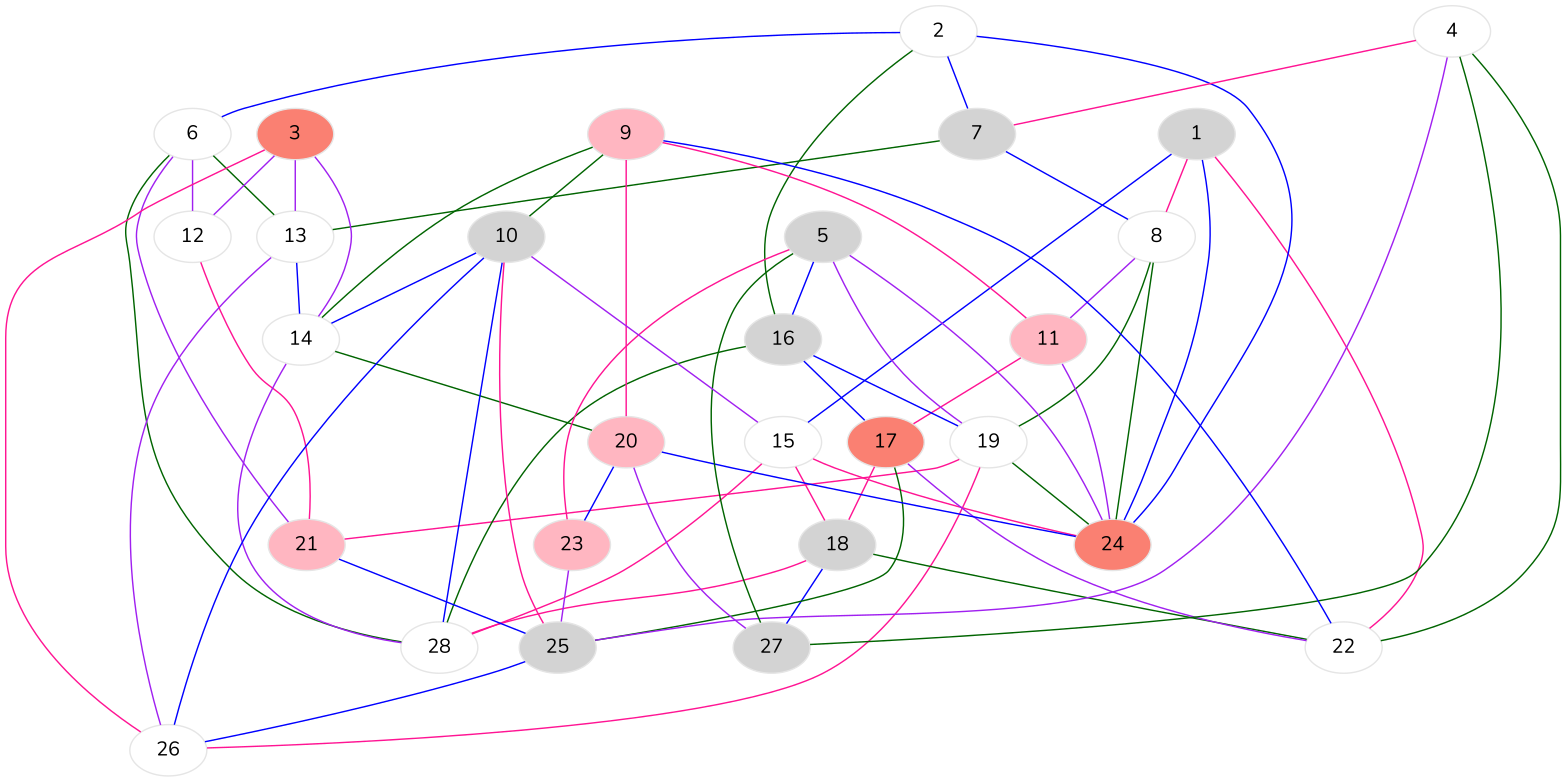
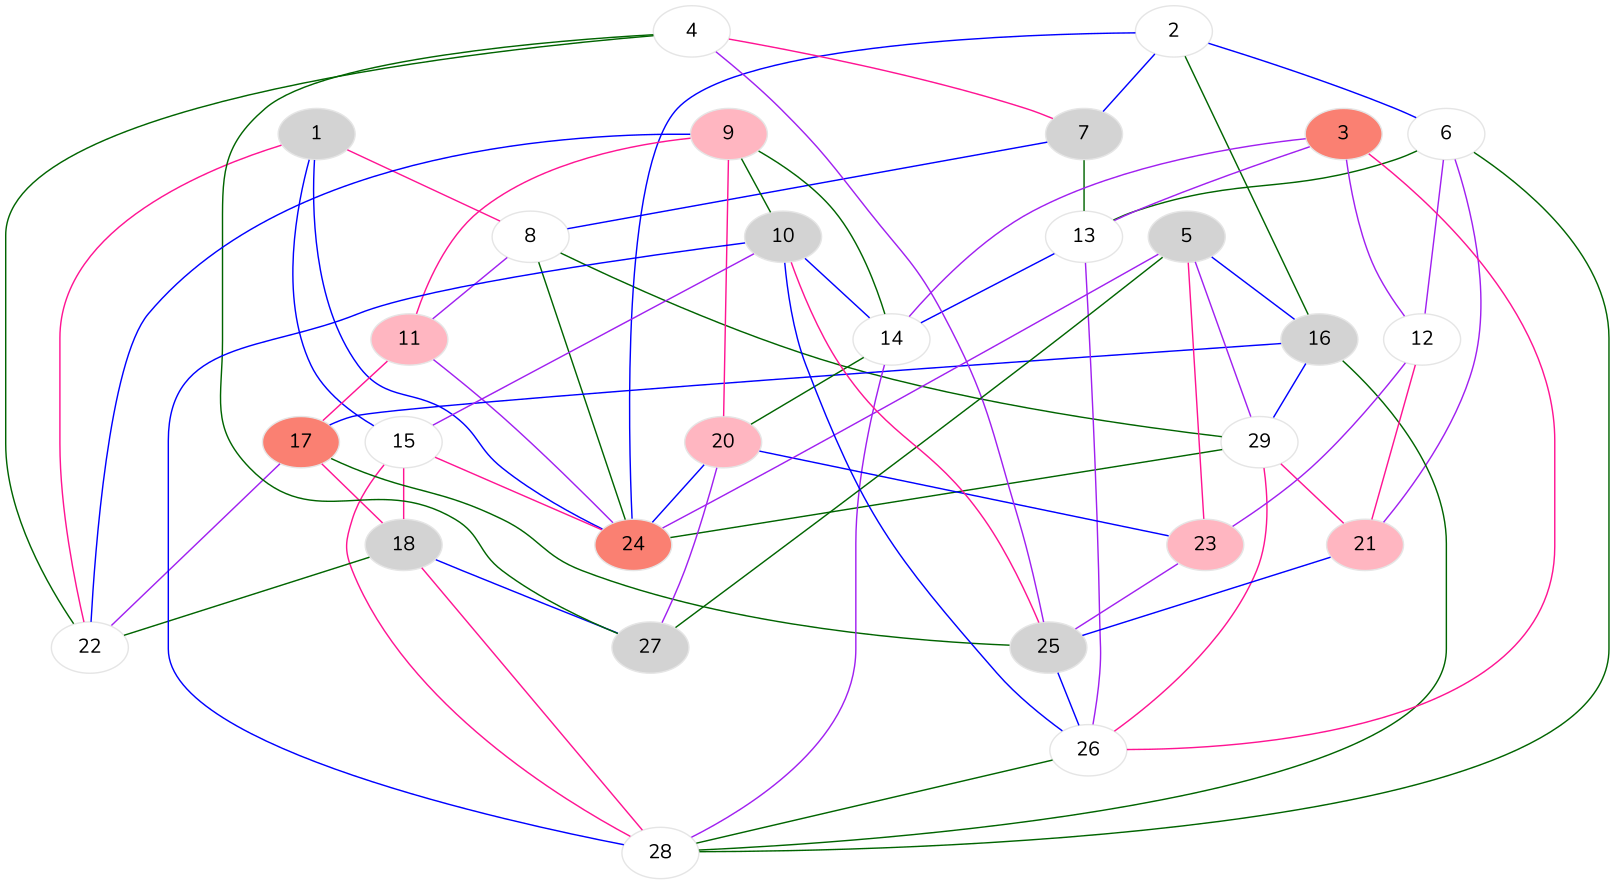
(988, 442) -> (1260, 442)
none -> (1327, 453)
none -> (874, 802)
